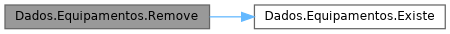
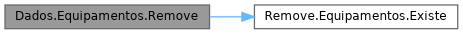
(350, 17) -> (356, 17)
